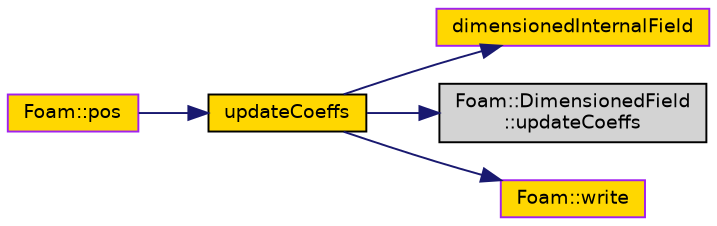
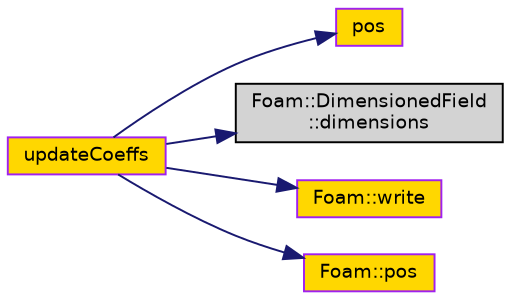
(573, 27) -> (369, 27)
(164, 113) -> (199, 219)
(287, 113) -> (87, 156)
(573, 113) -> (369, 113)
